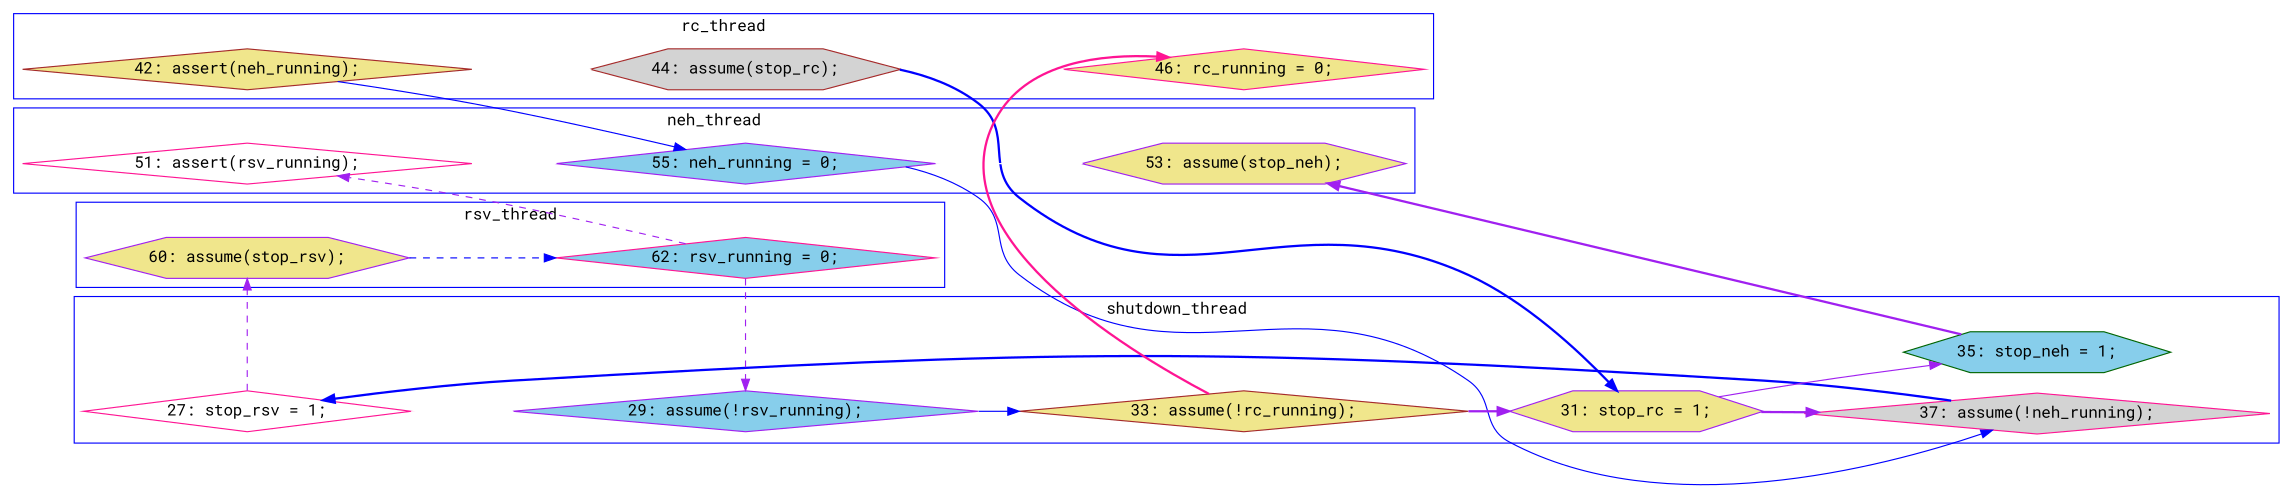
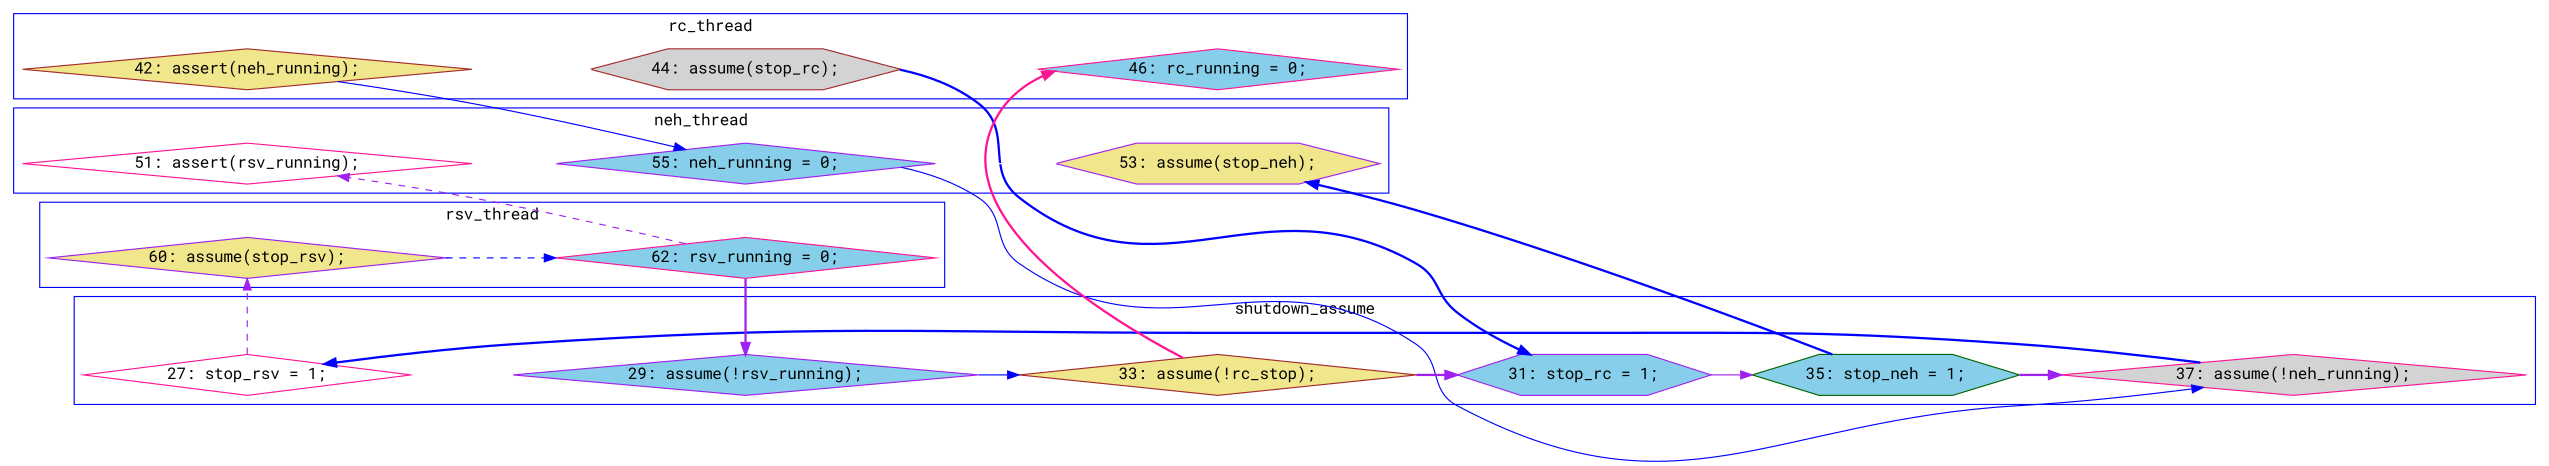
(1244, 69) -> (1218, 69)
(247, 258) -> (247, 258)
(1650, 260) -> (1578, 262)
(1177, 310) -> (1305, 310)
(746, 329) -> (746, 311)
(1244, 411) -> (1218, 375)
(1636, 411) -> (1584, 375)
(1784, 412) -> (2034, 375)
